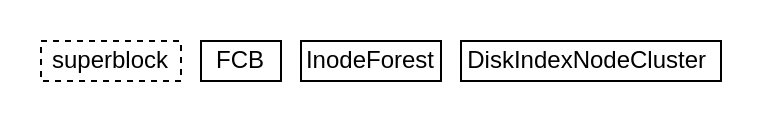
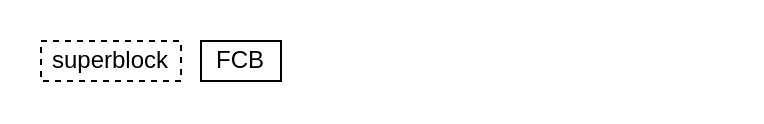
(371, 61) -> none
(591, 61) -> none
